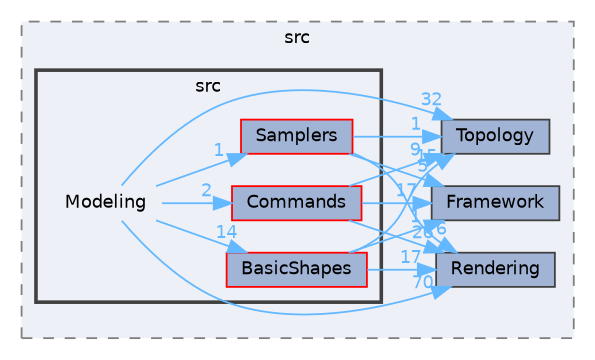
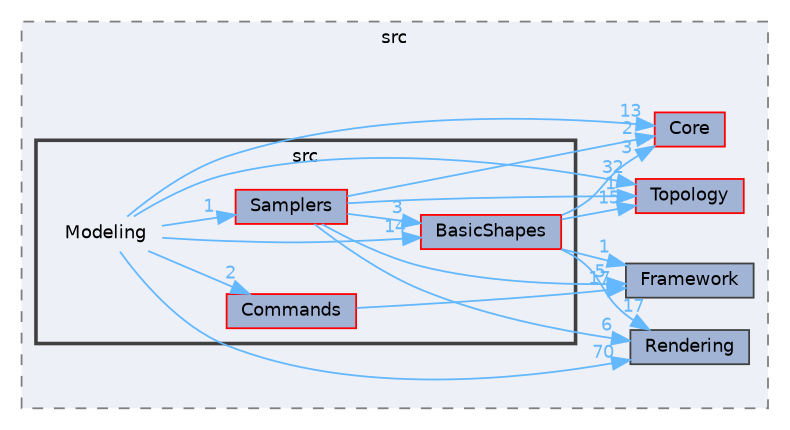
none -> (690, 130)
(496, 137) -> (690, 196)
(370, 179) -> none
none -> (375, 217)
(370, 228) -> none
